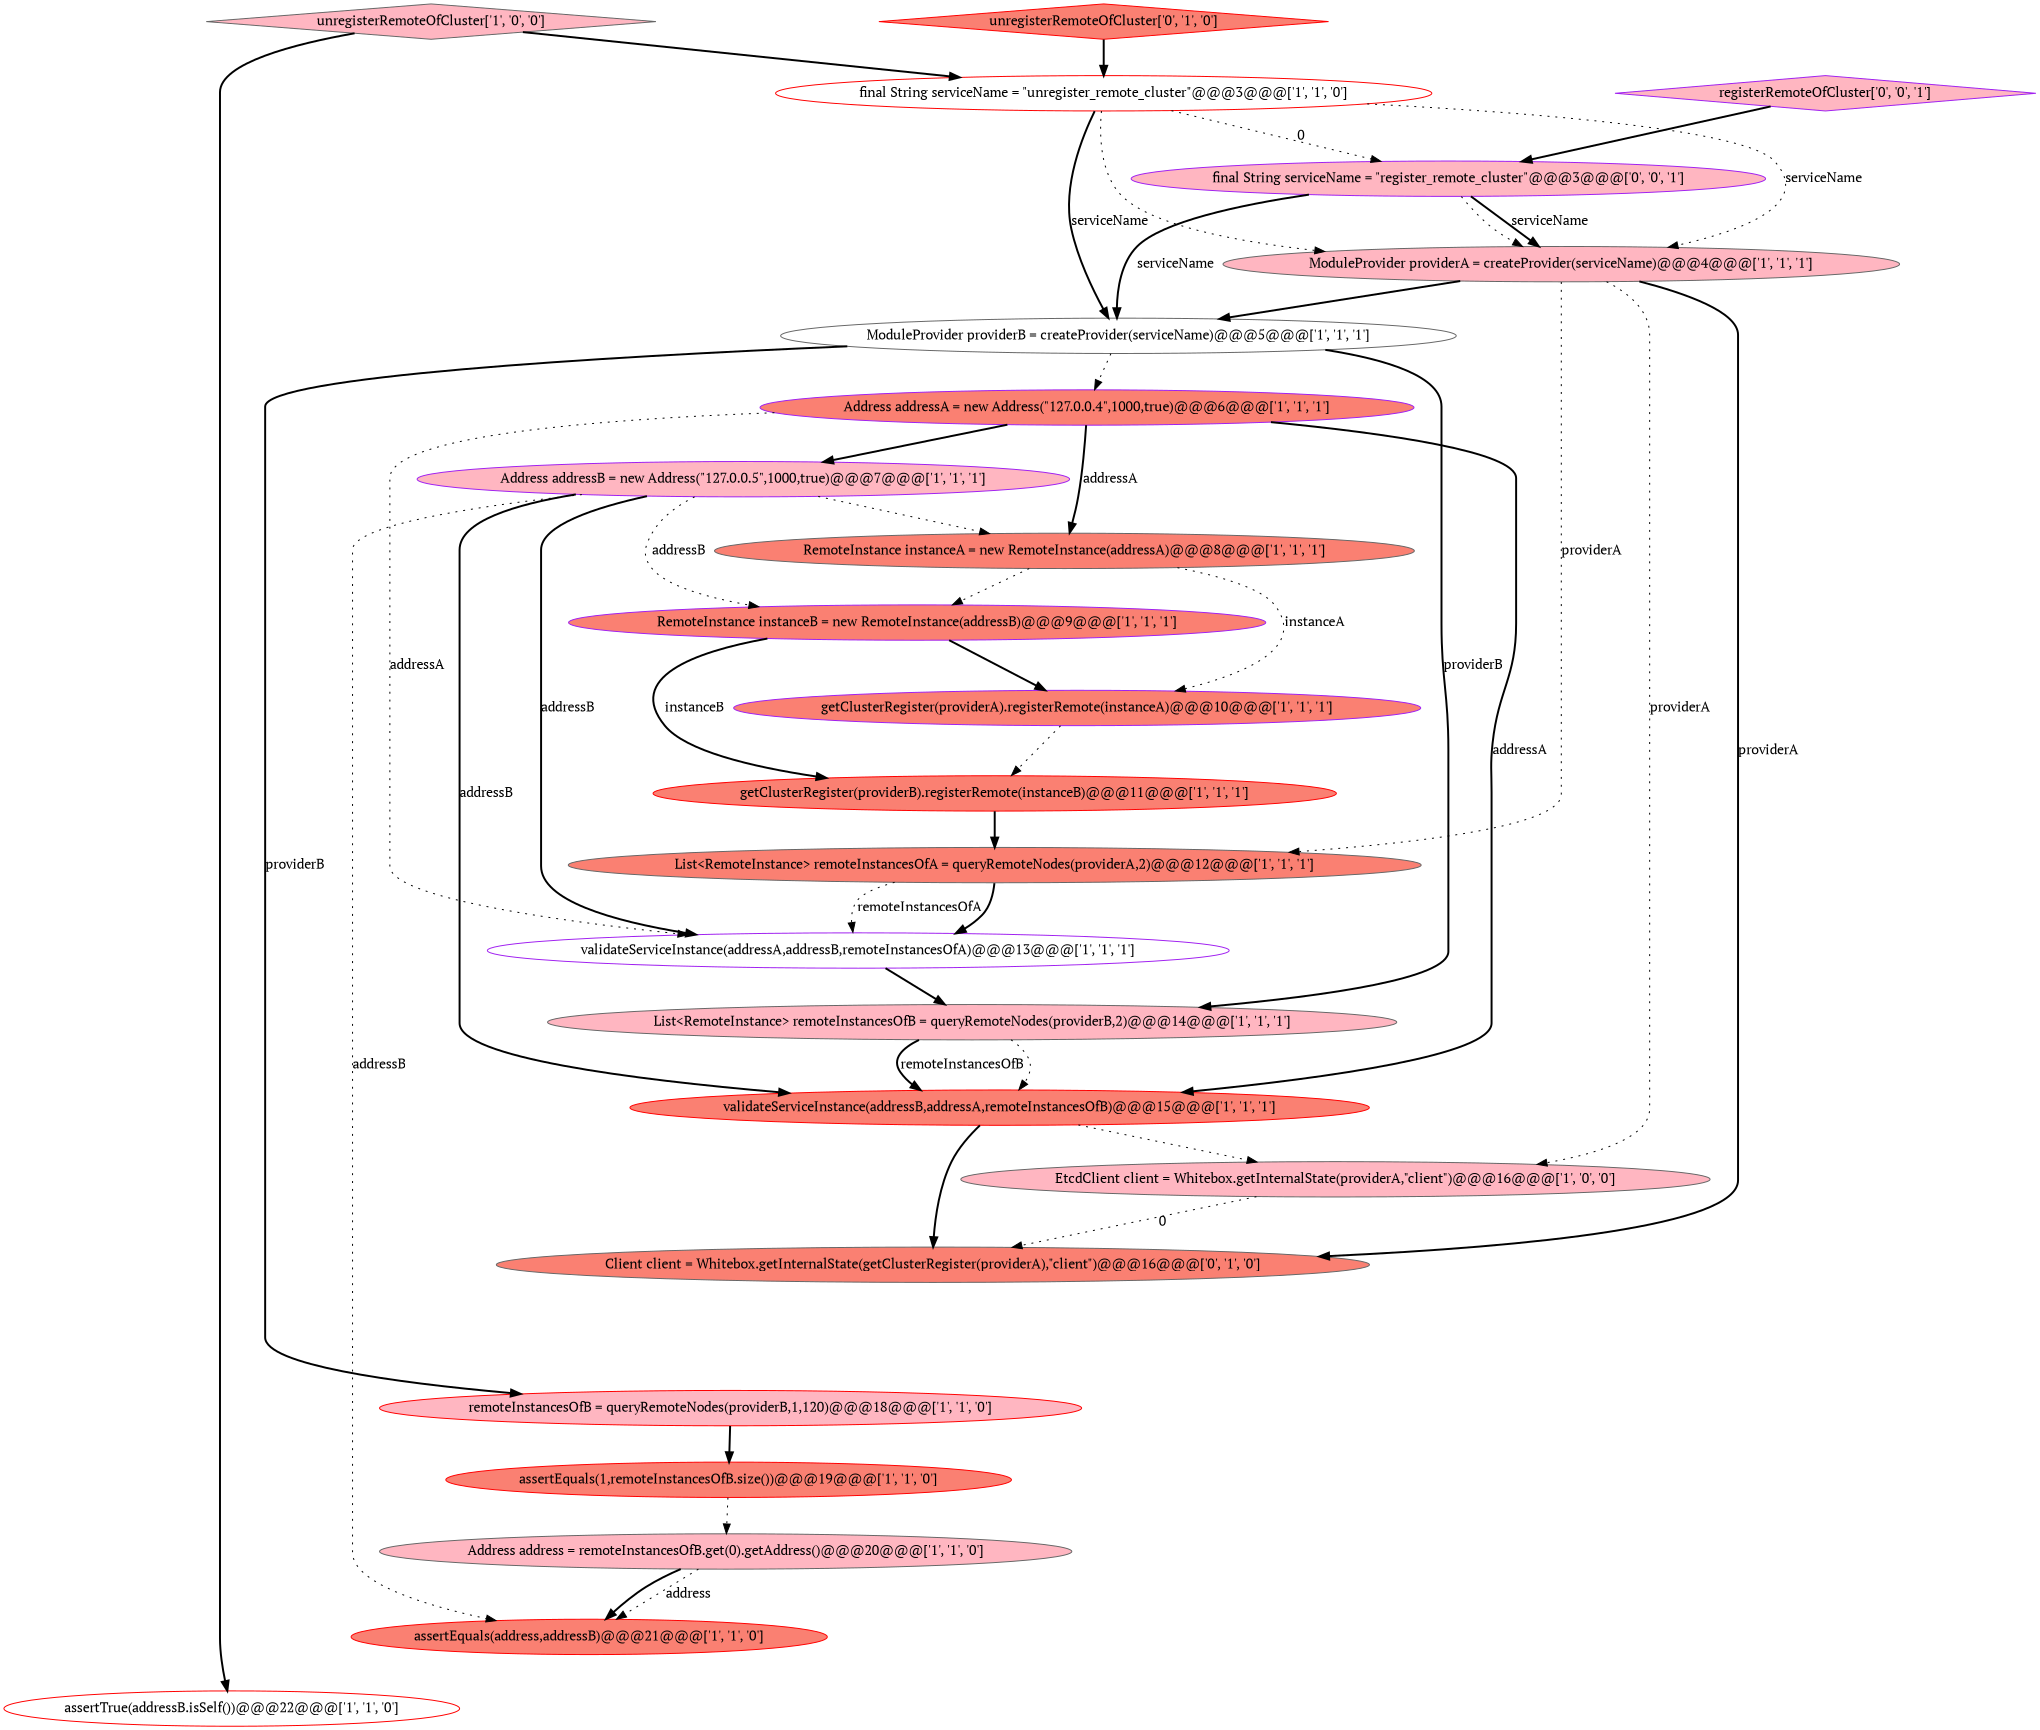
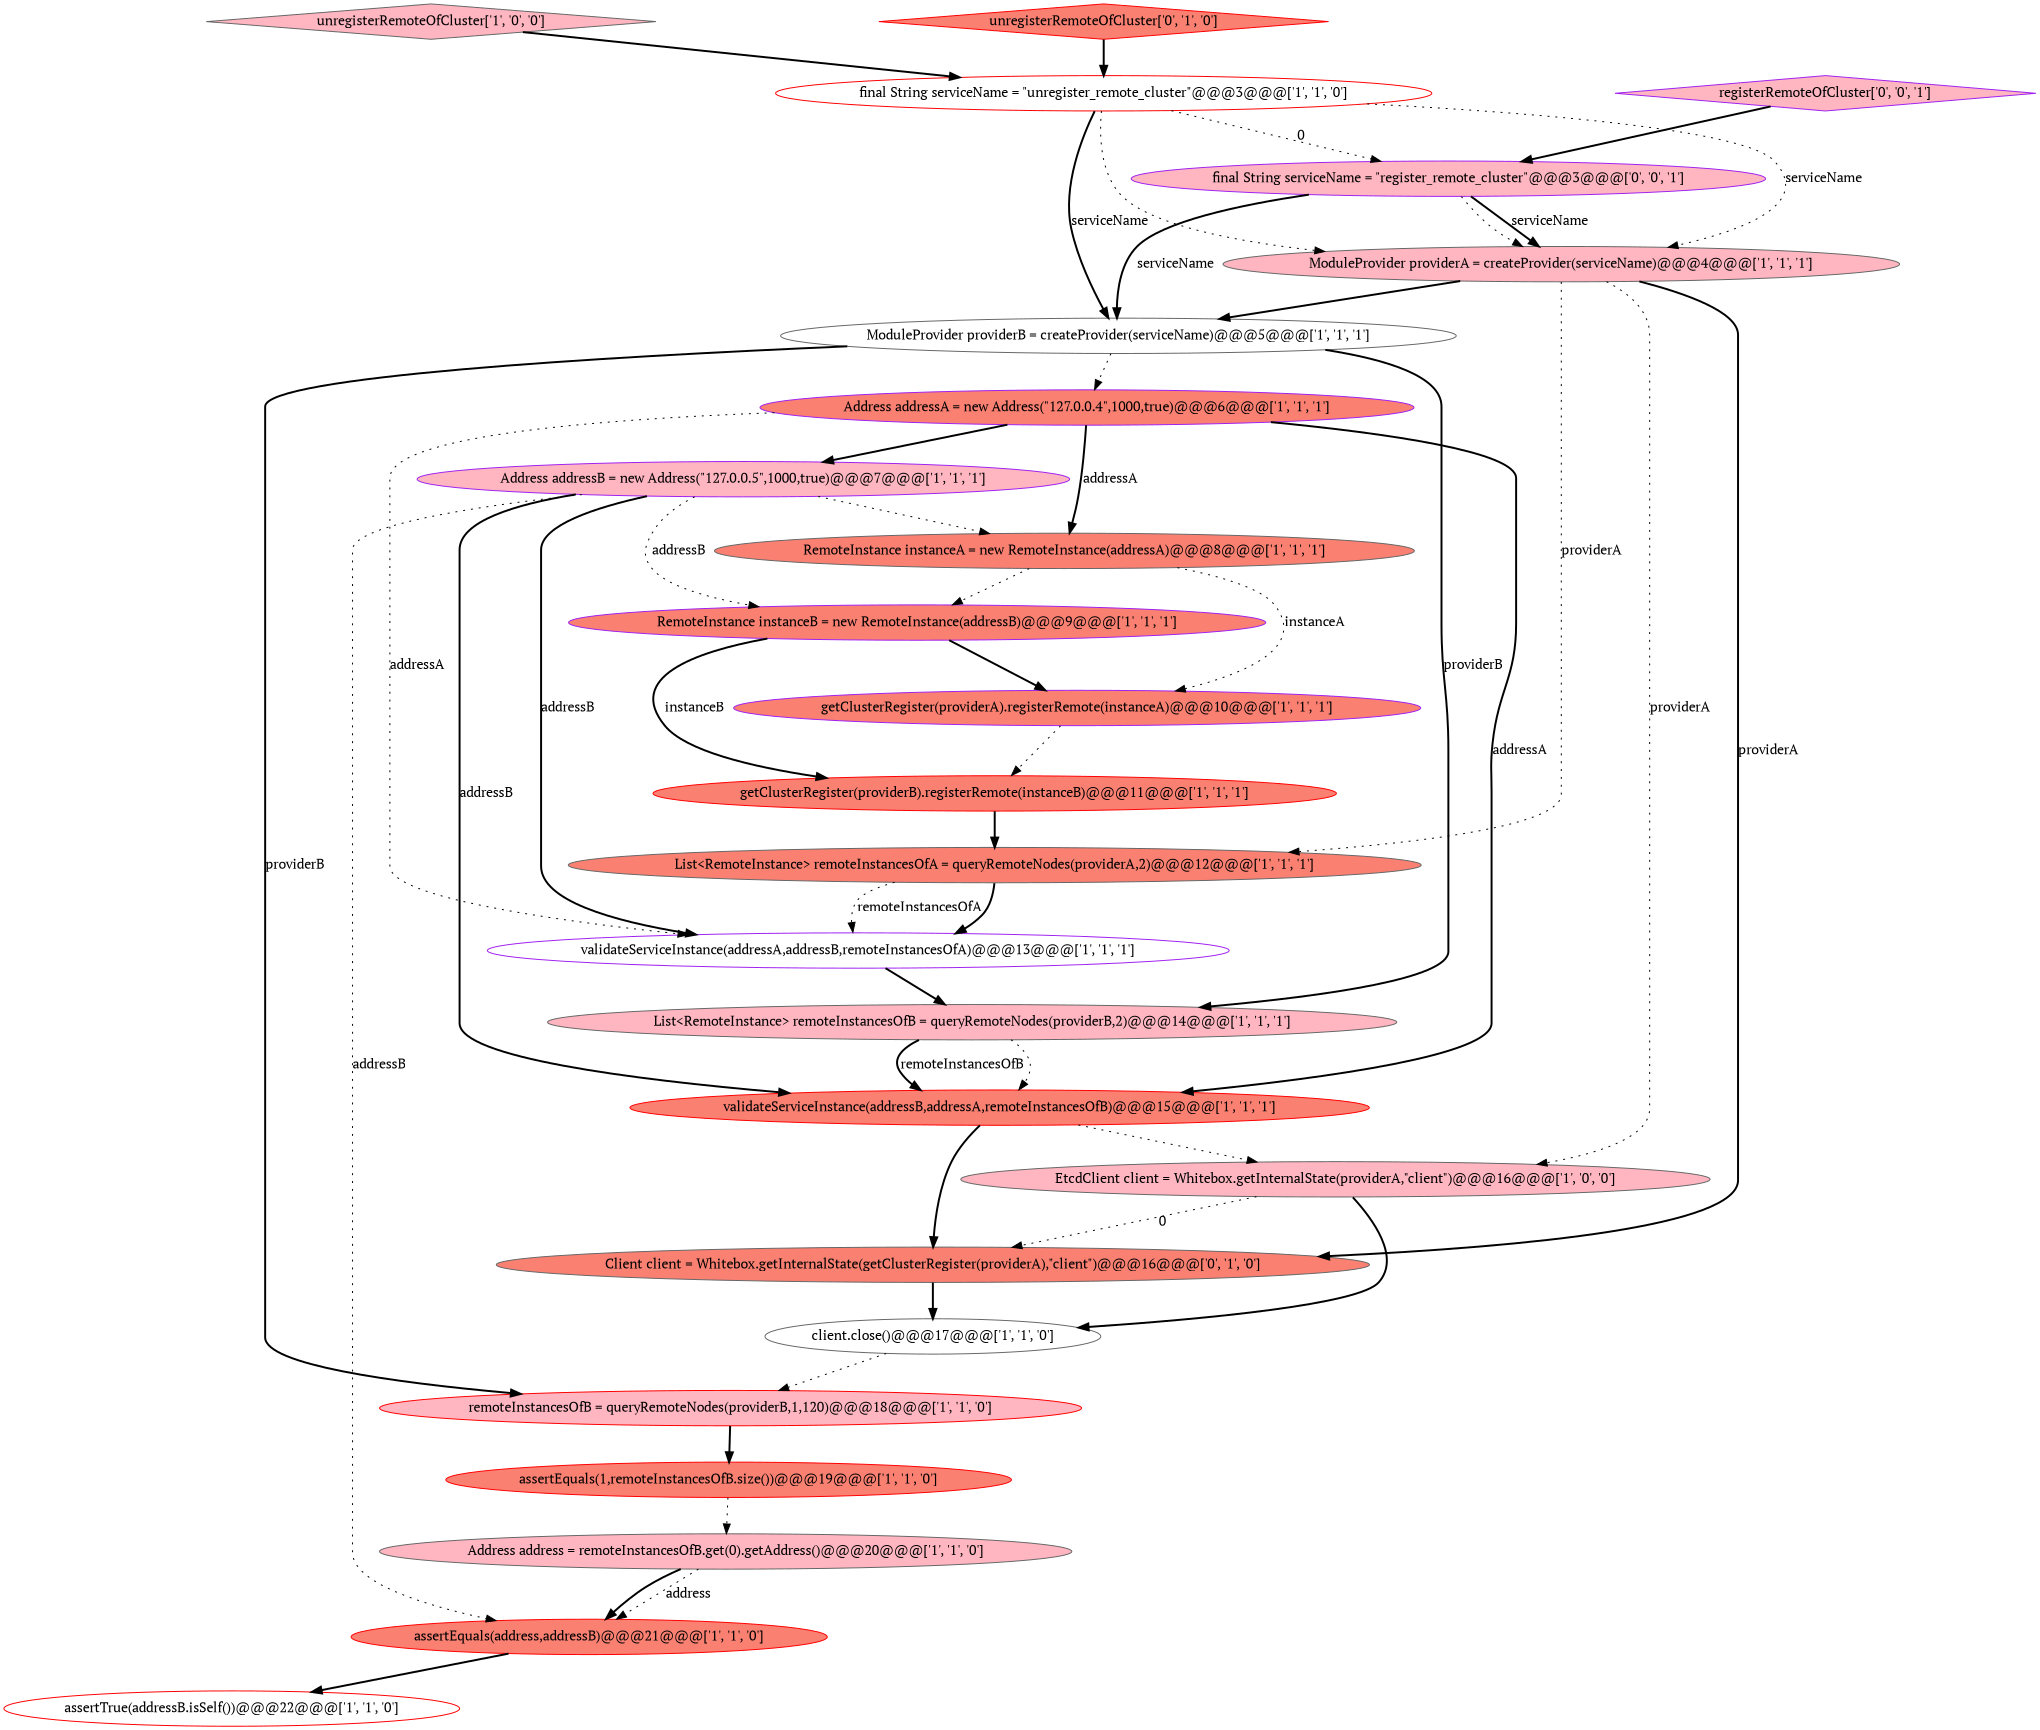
(220, 810) -> (415, 1672)
none -> (933, 1336)
